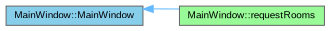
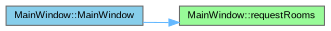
(166, 9) -> (156, 23)
